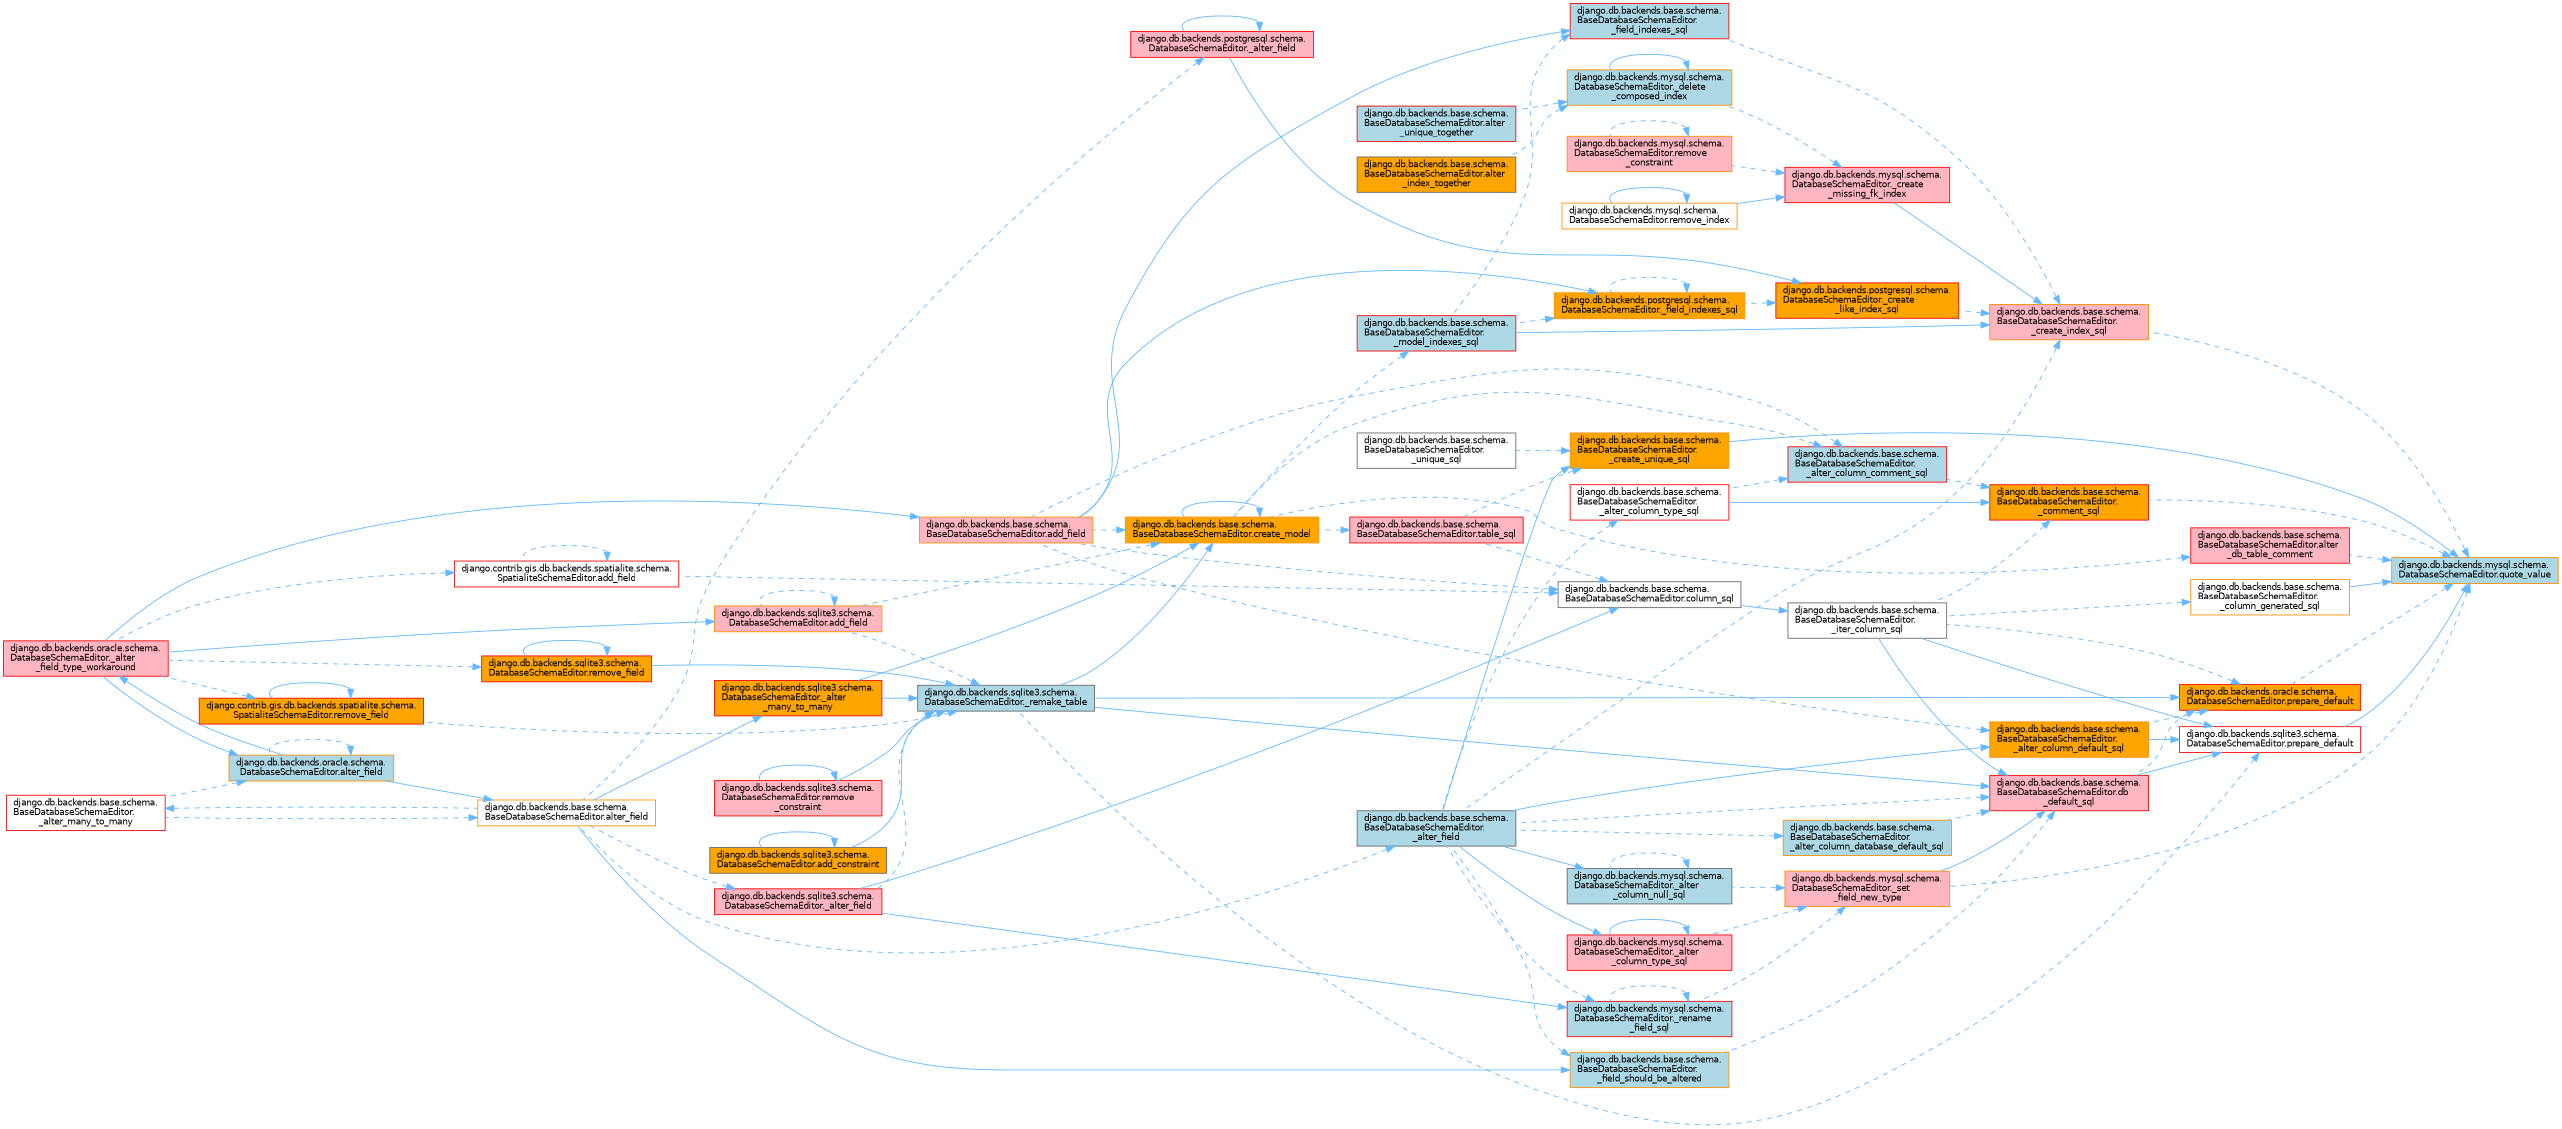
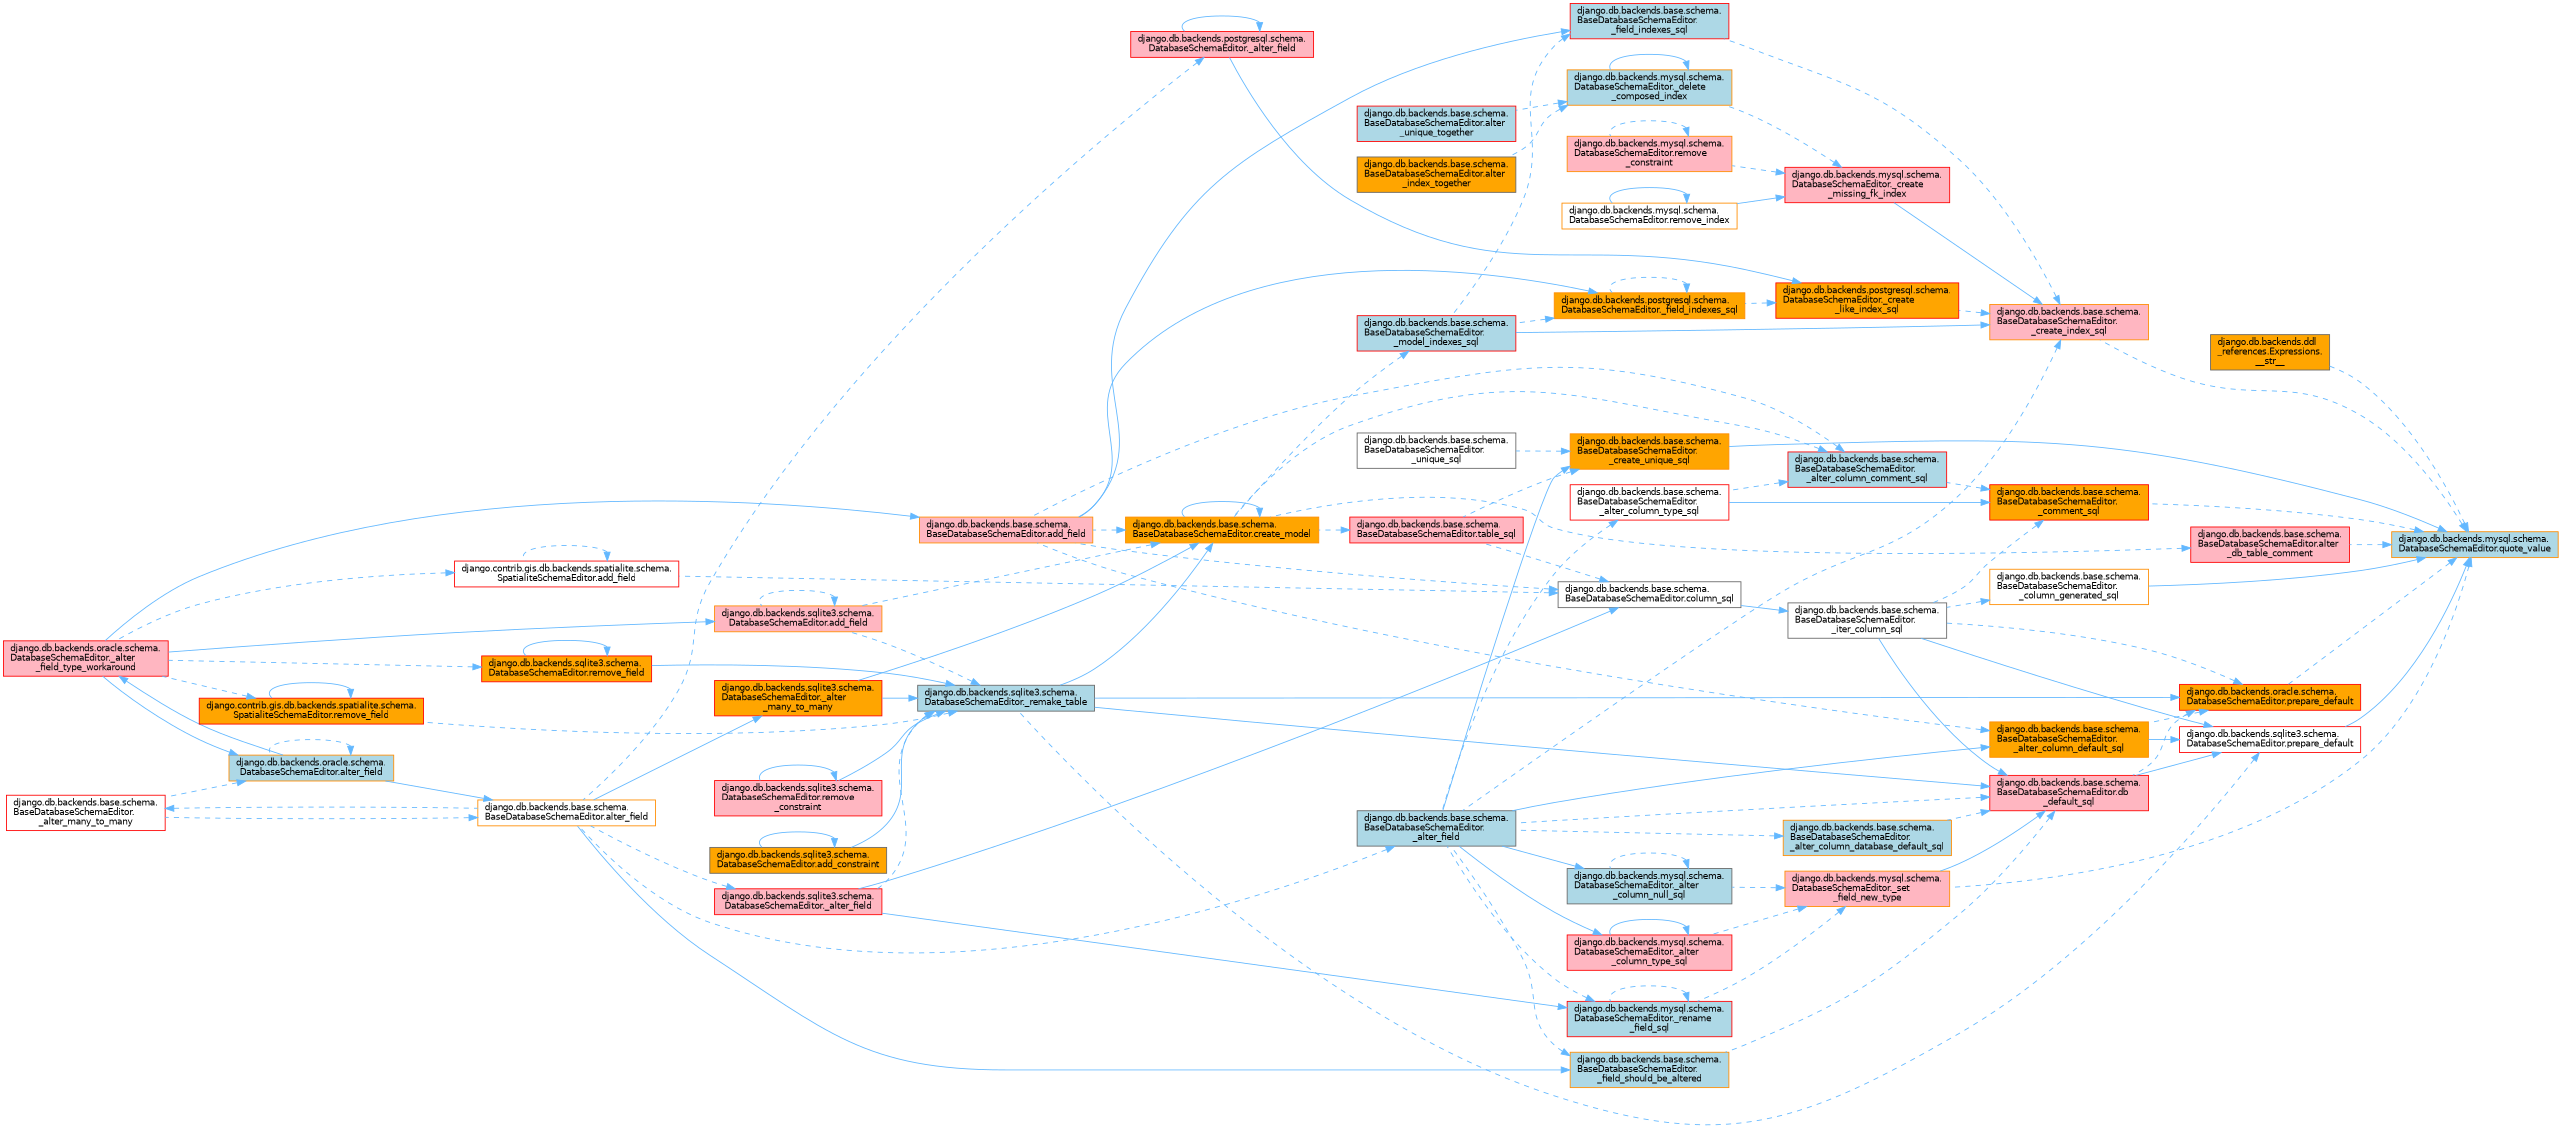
none -> (2270, 352)
